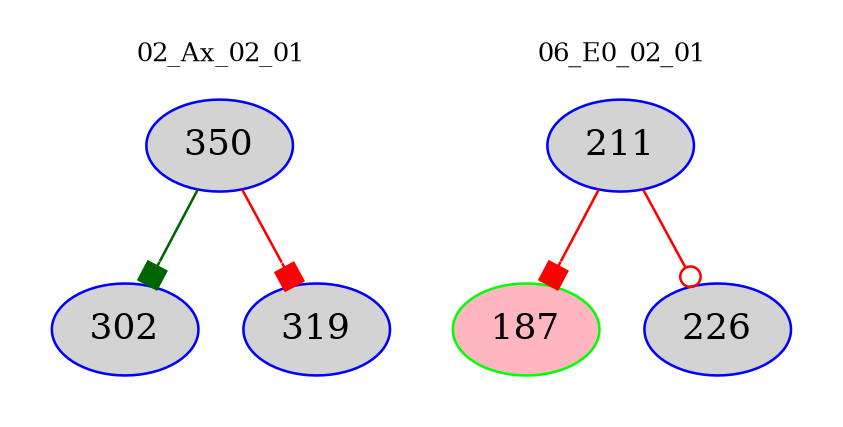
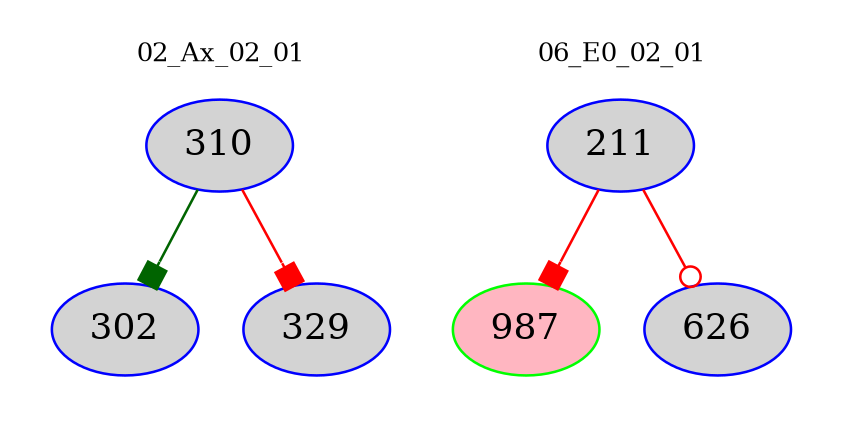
(220, 146) -> (220, 146)
(317, 329) -> (317, 329)
(526, 329) -> (526, 329)
(718, 329) -> (718, 329)
